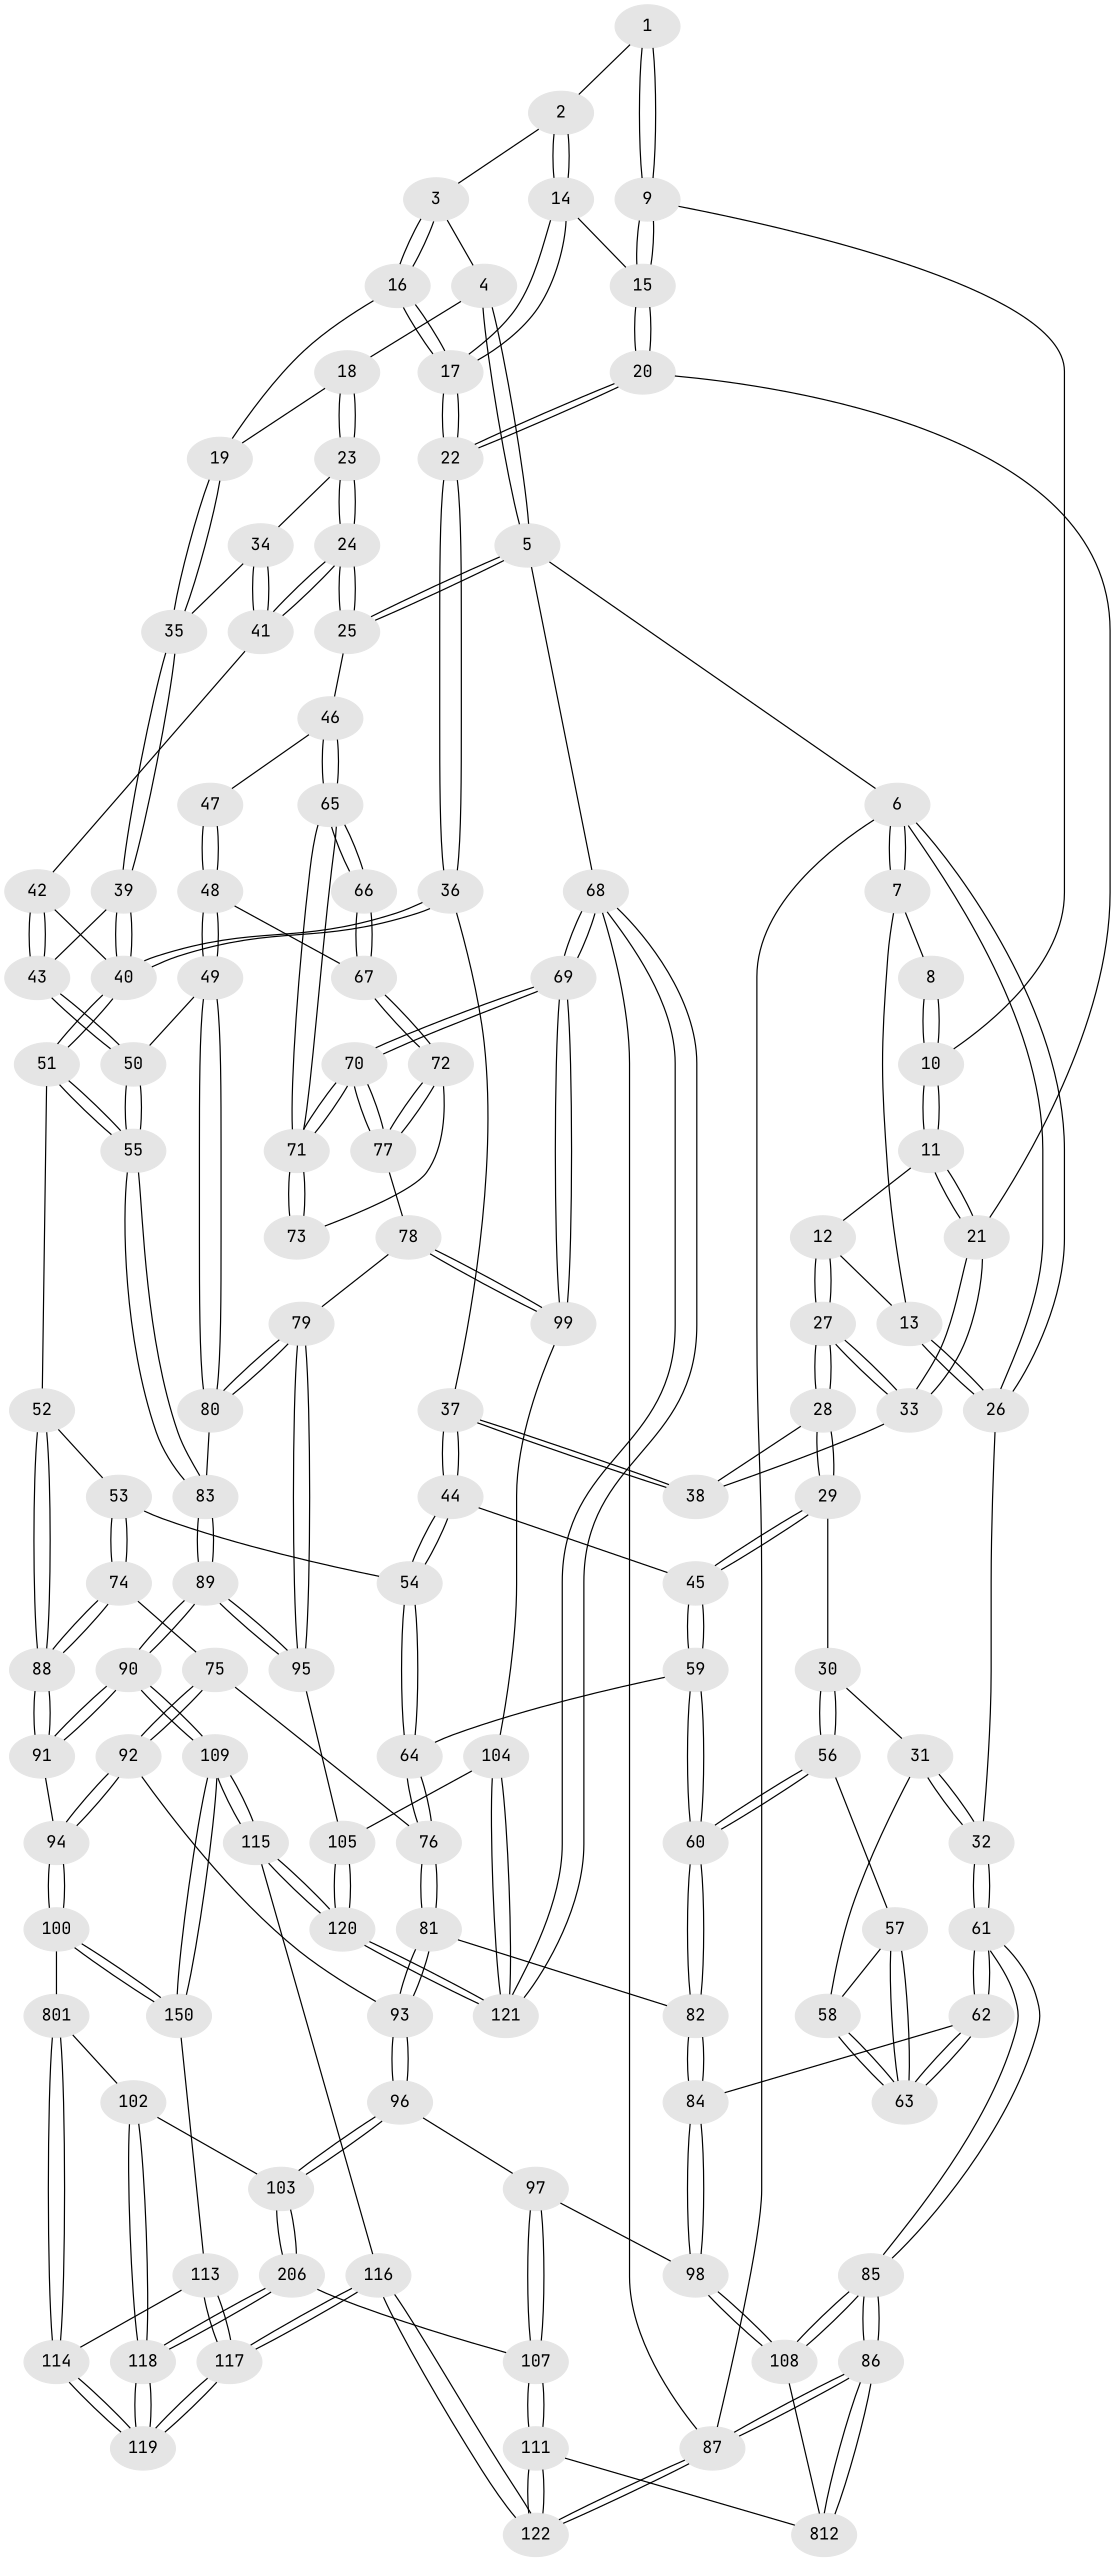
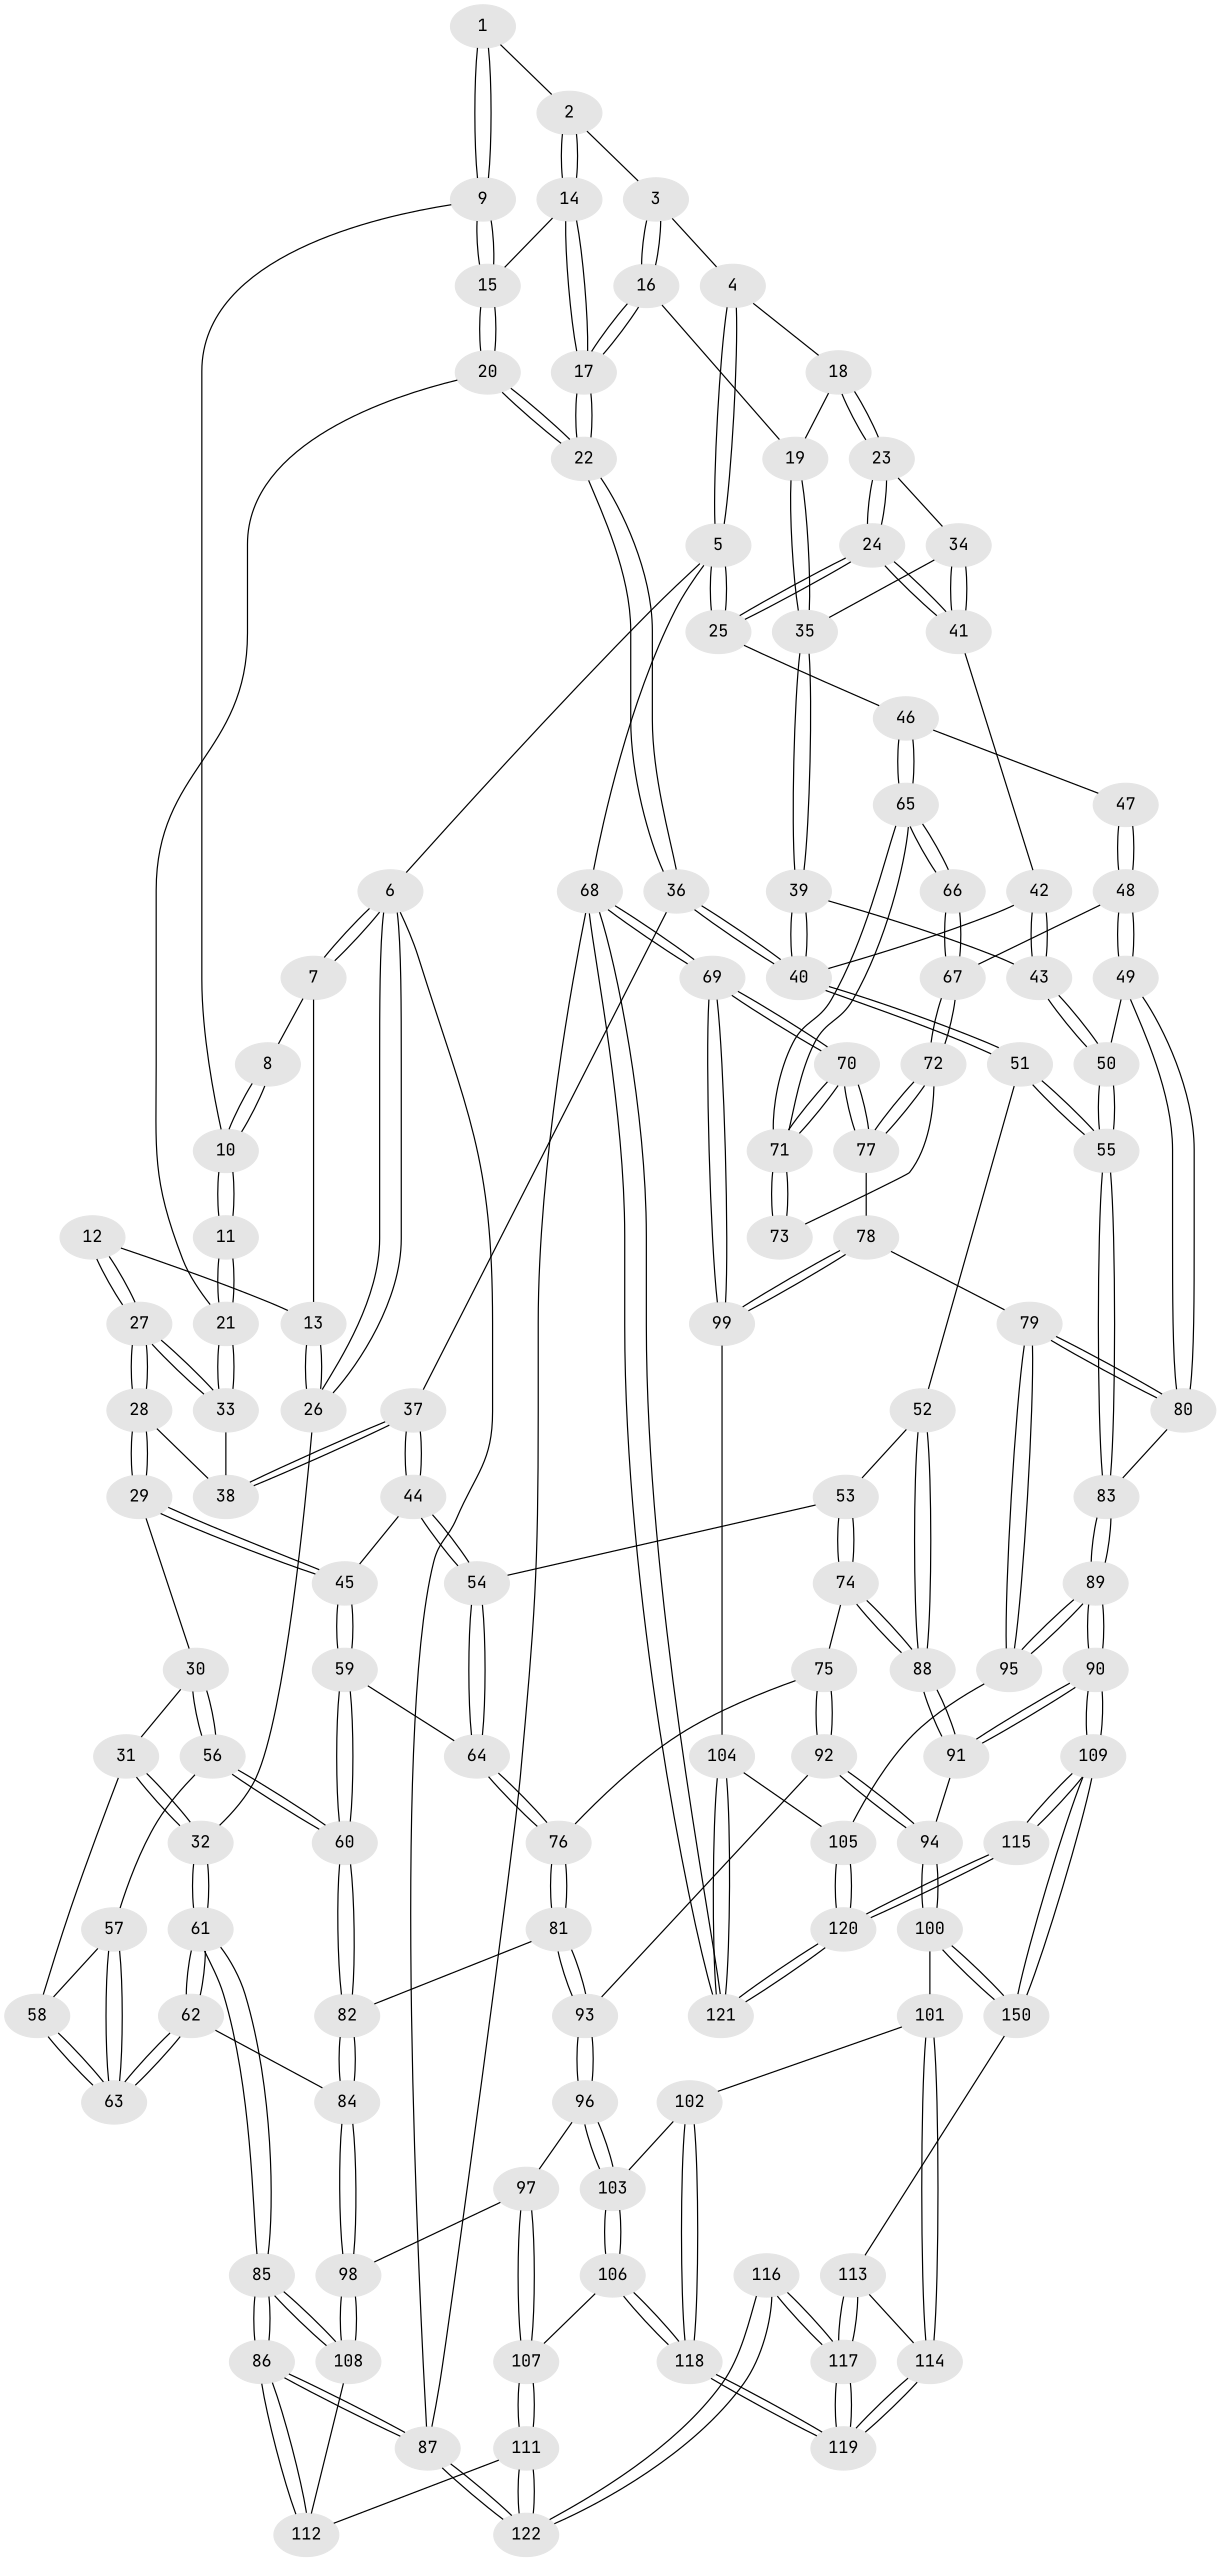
(877, 1194) -> none
(56, 2016) -> (930, 2016)
(317, 2059) -> none
(292, 2275) -> (613, 2275)
(824, 2535) -> (306, 2535)
